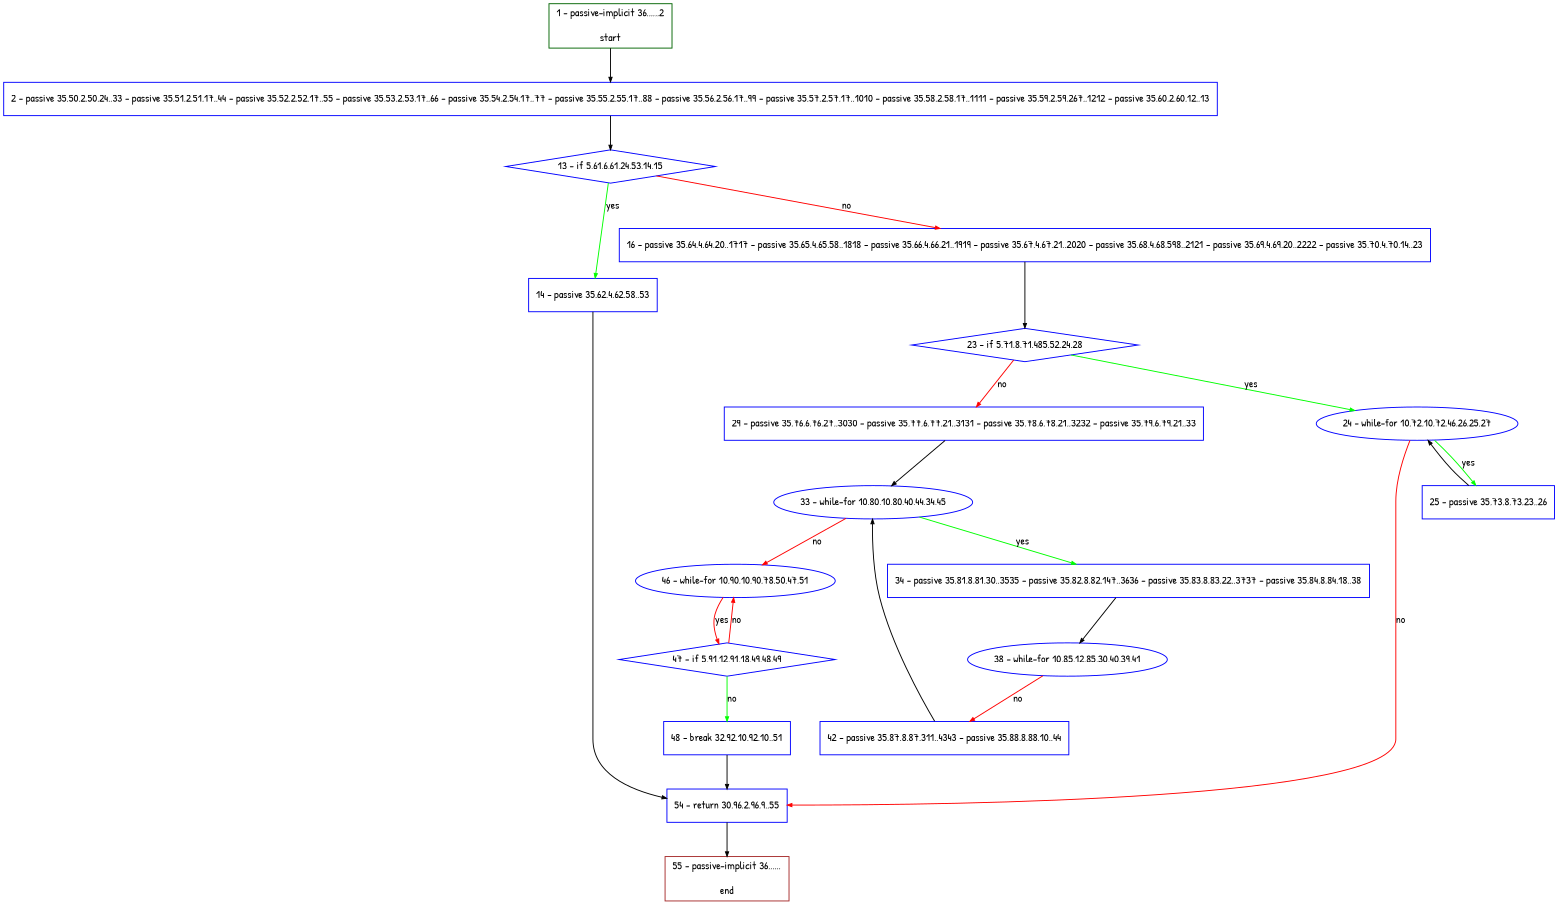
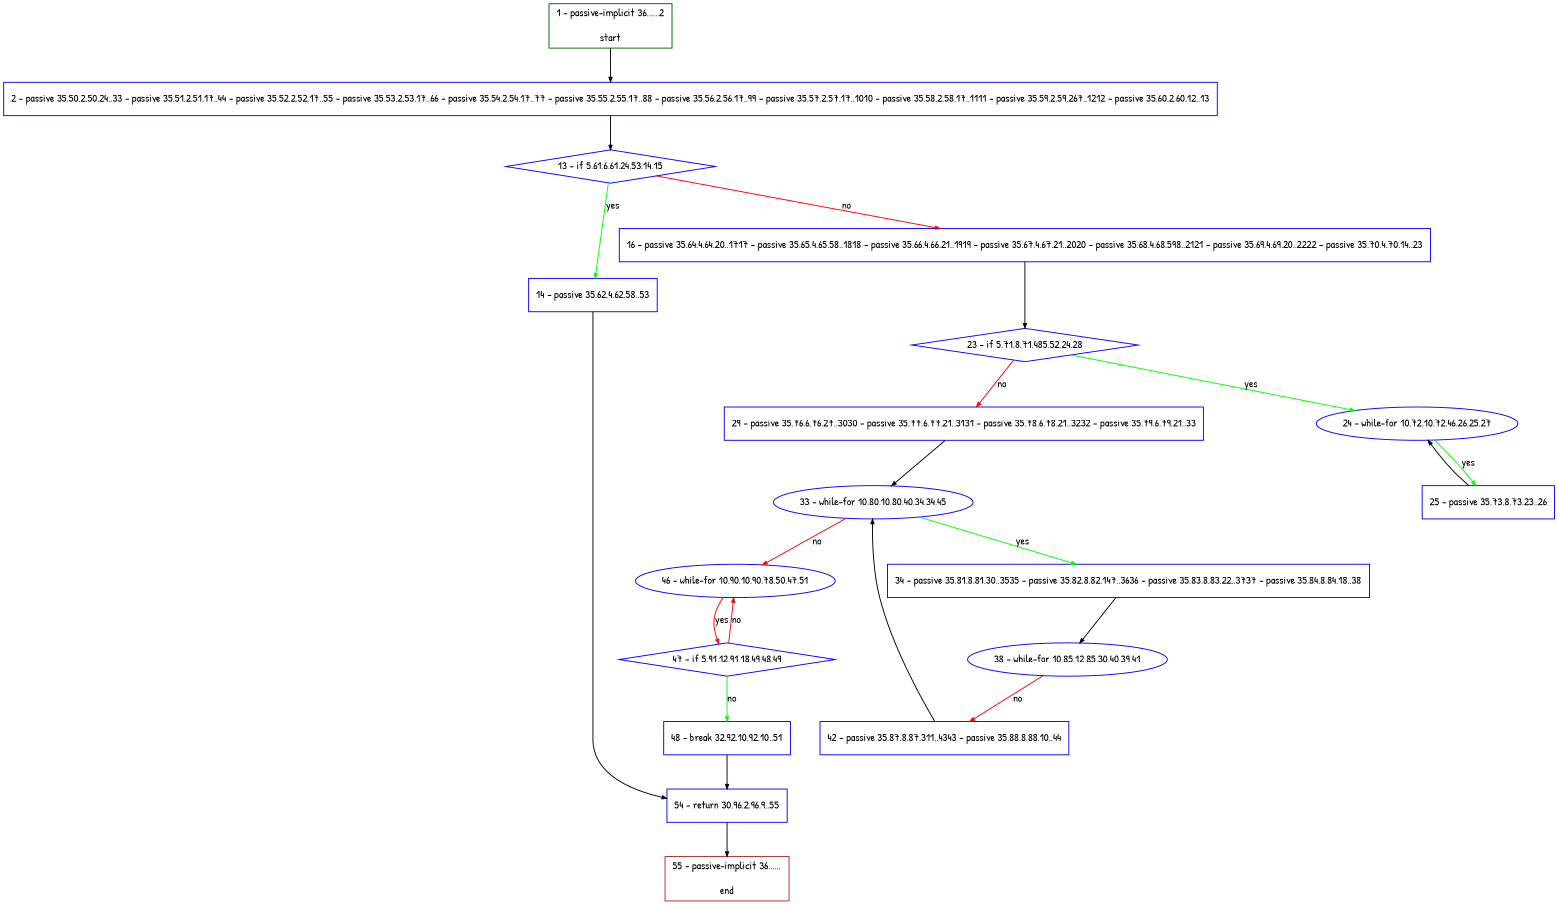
(873, 502) -> (873, 502)
(1250, 786) -> none
